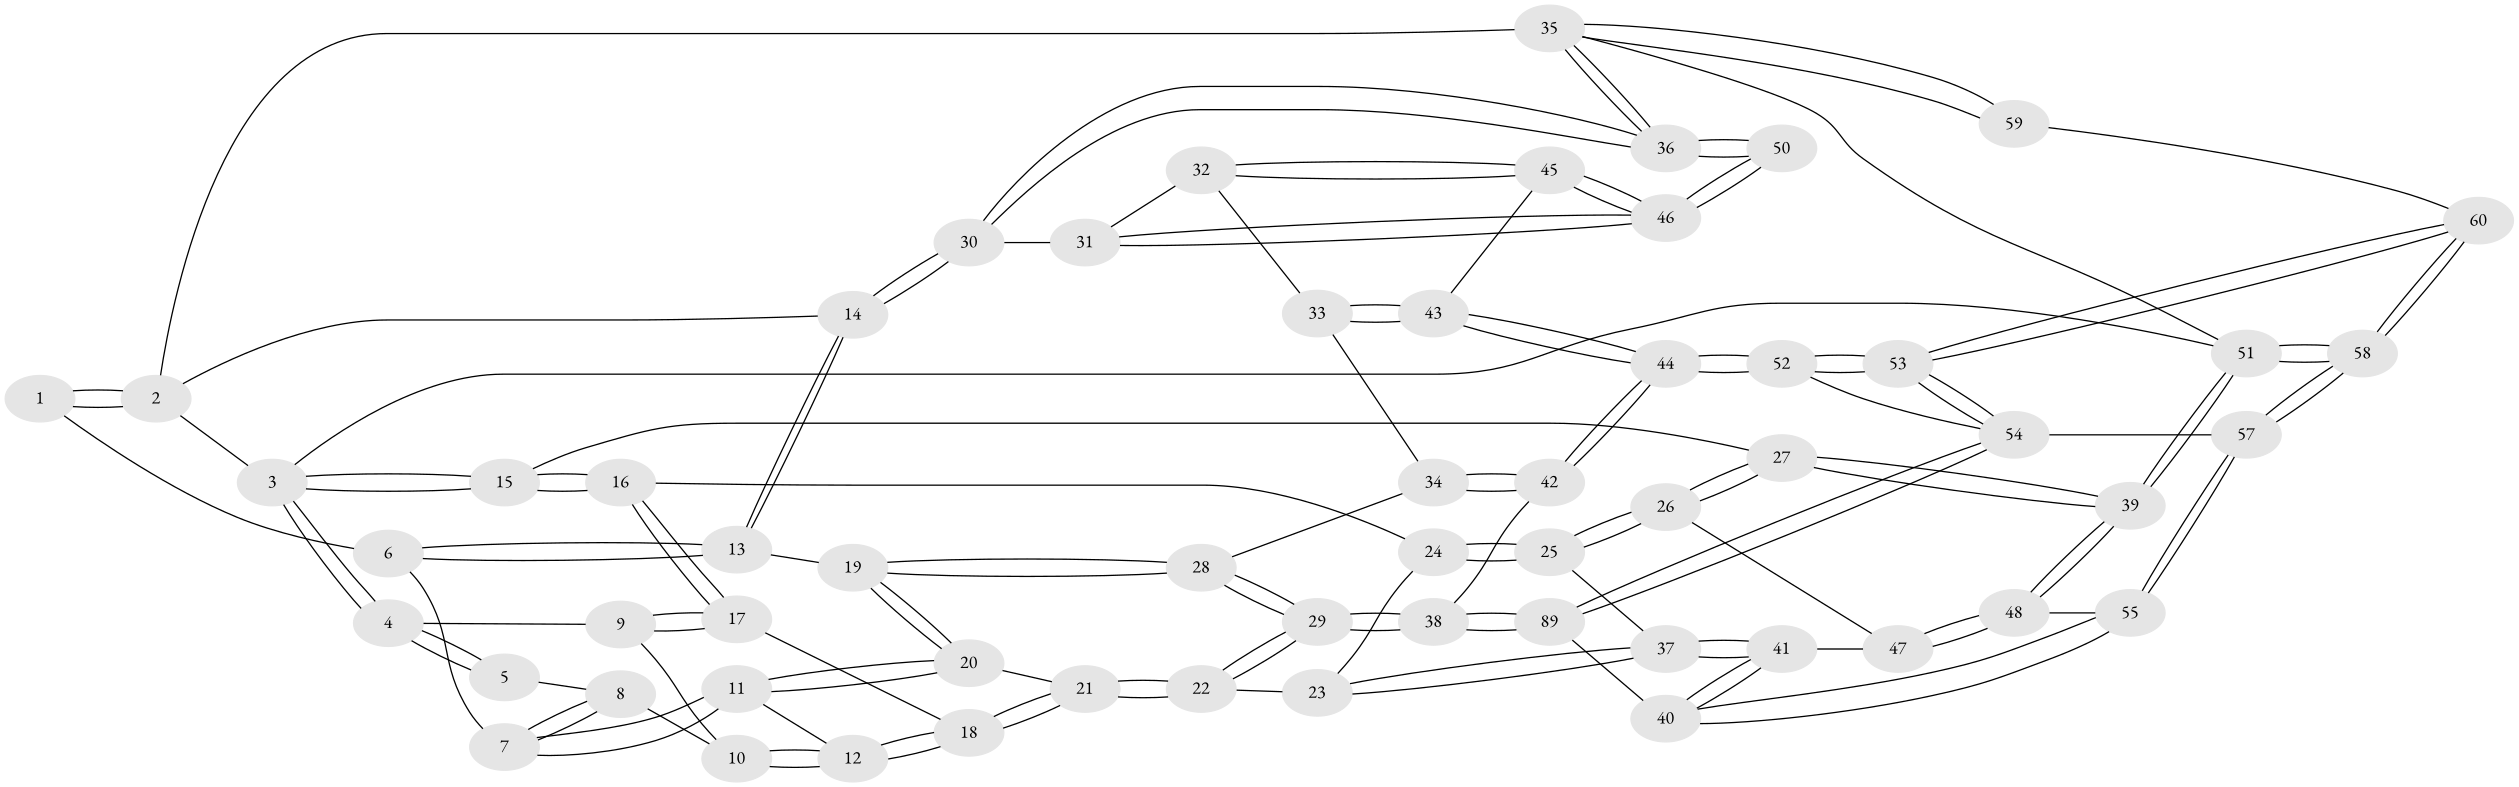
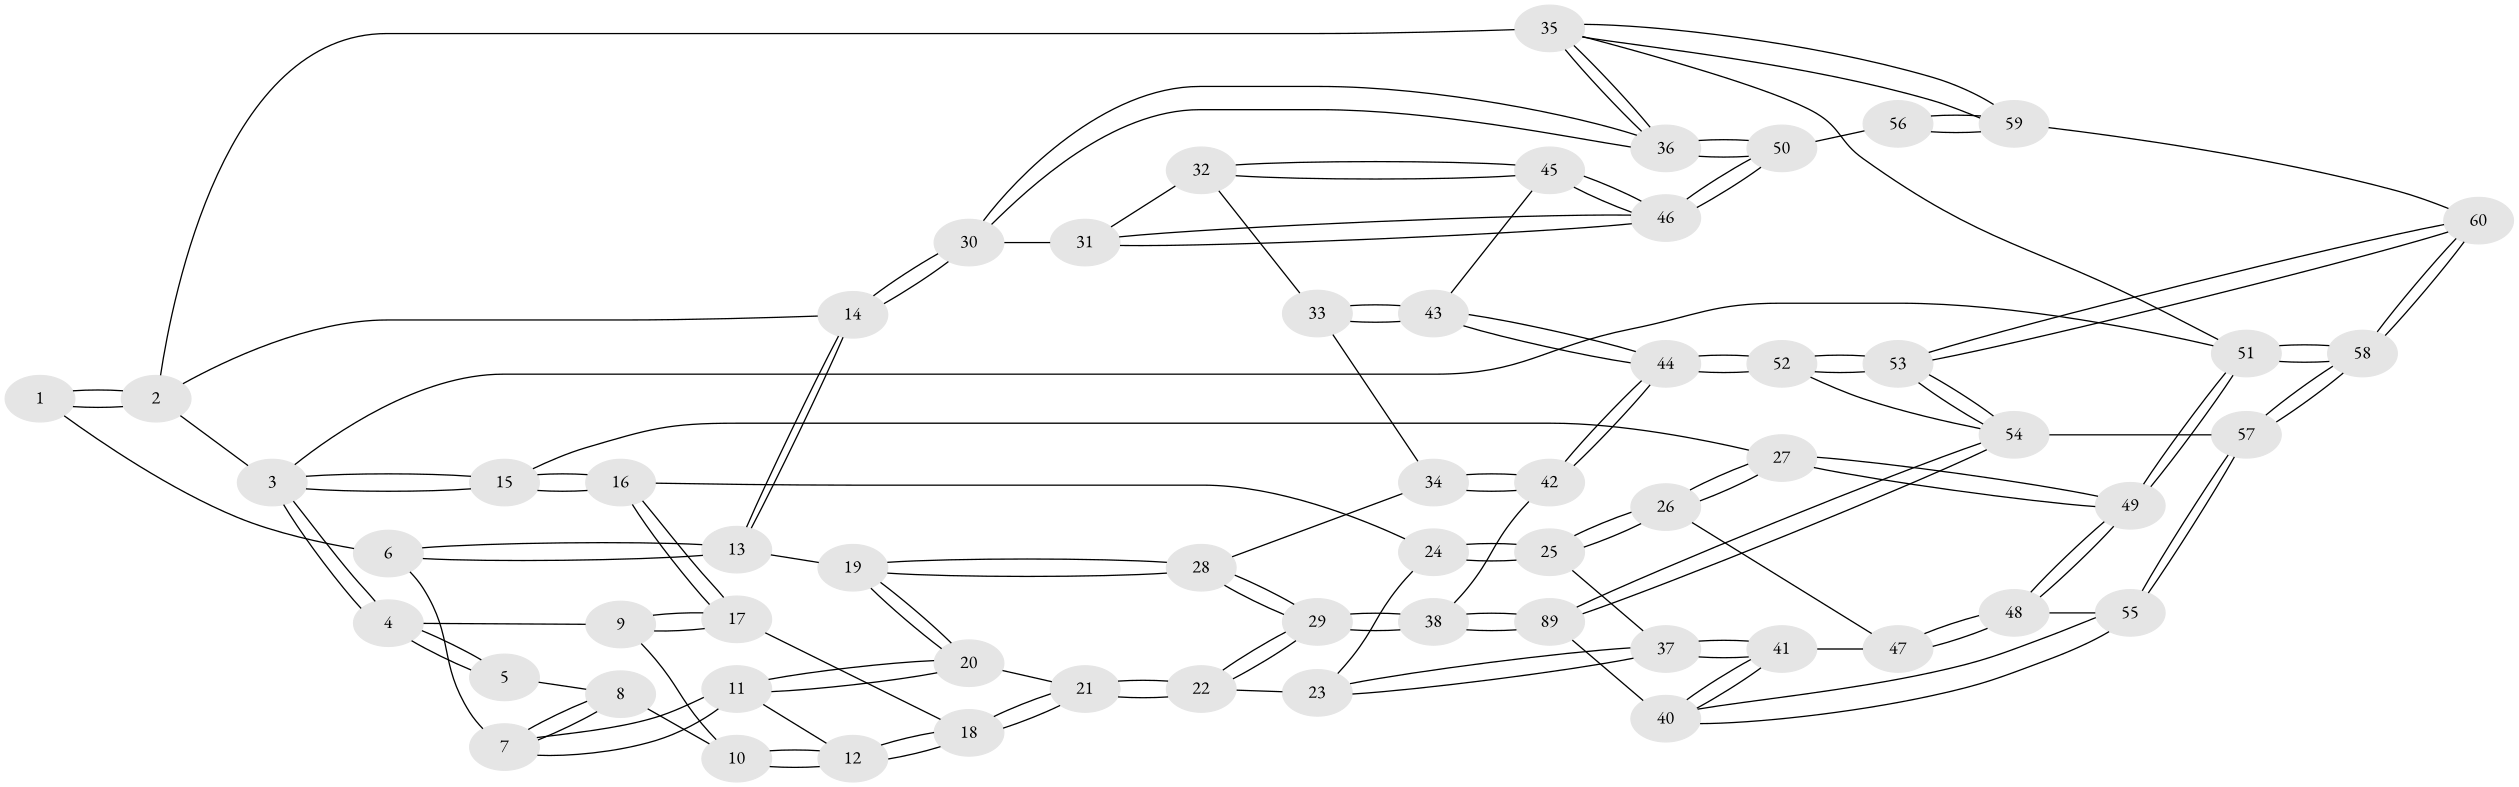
none -> (1898, 124)
(2130, 506) -> (2130, 506)
